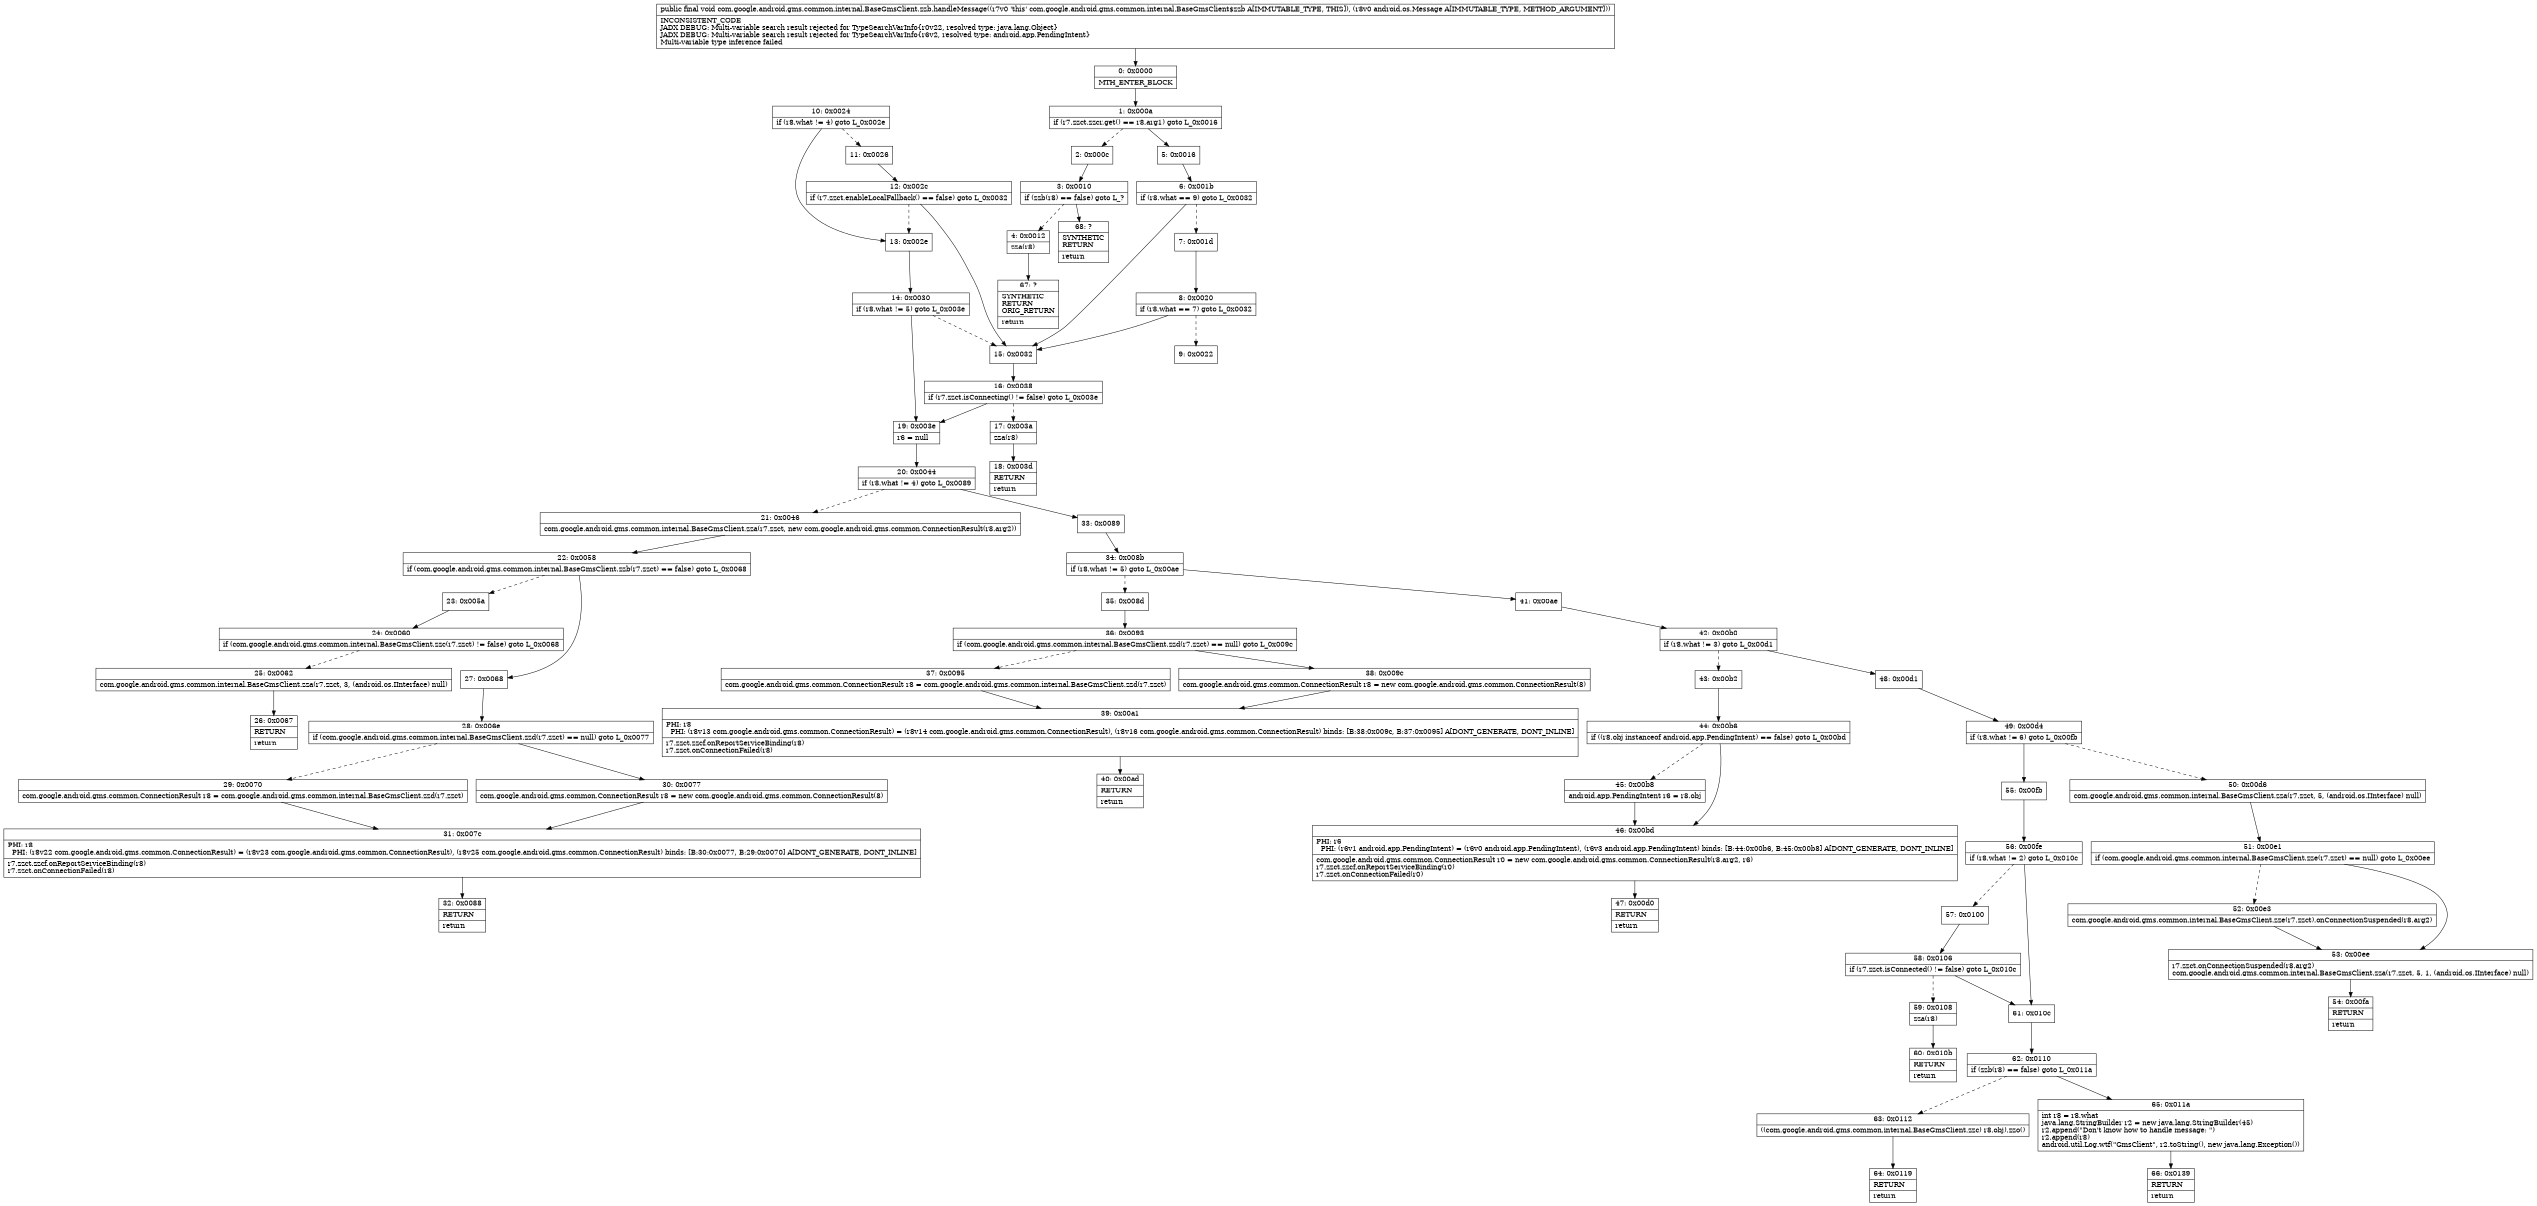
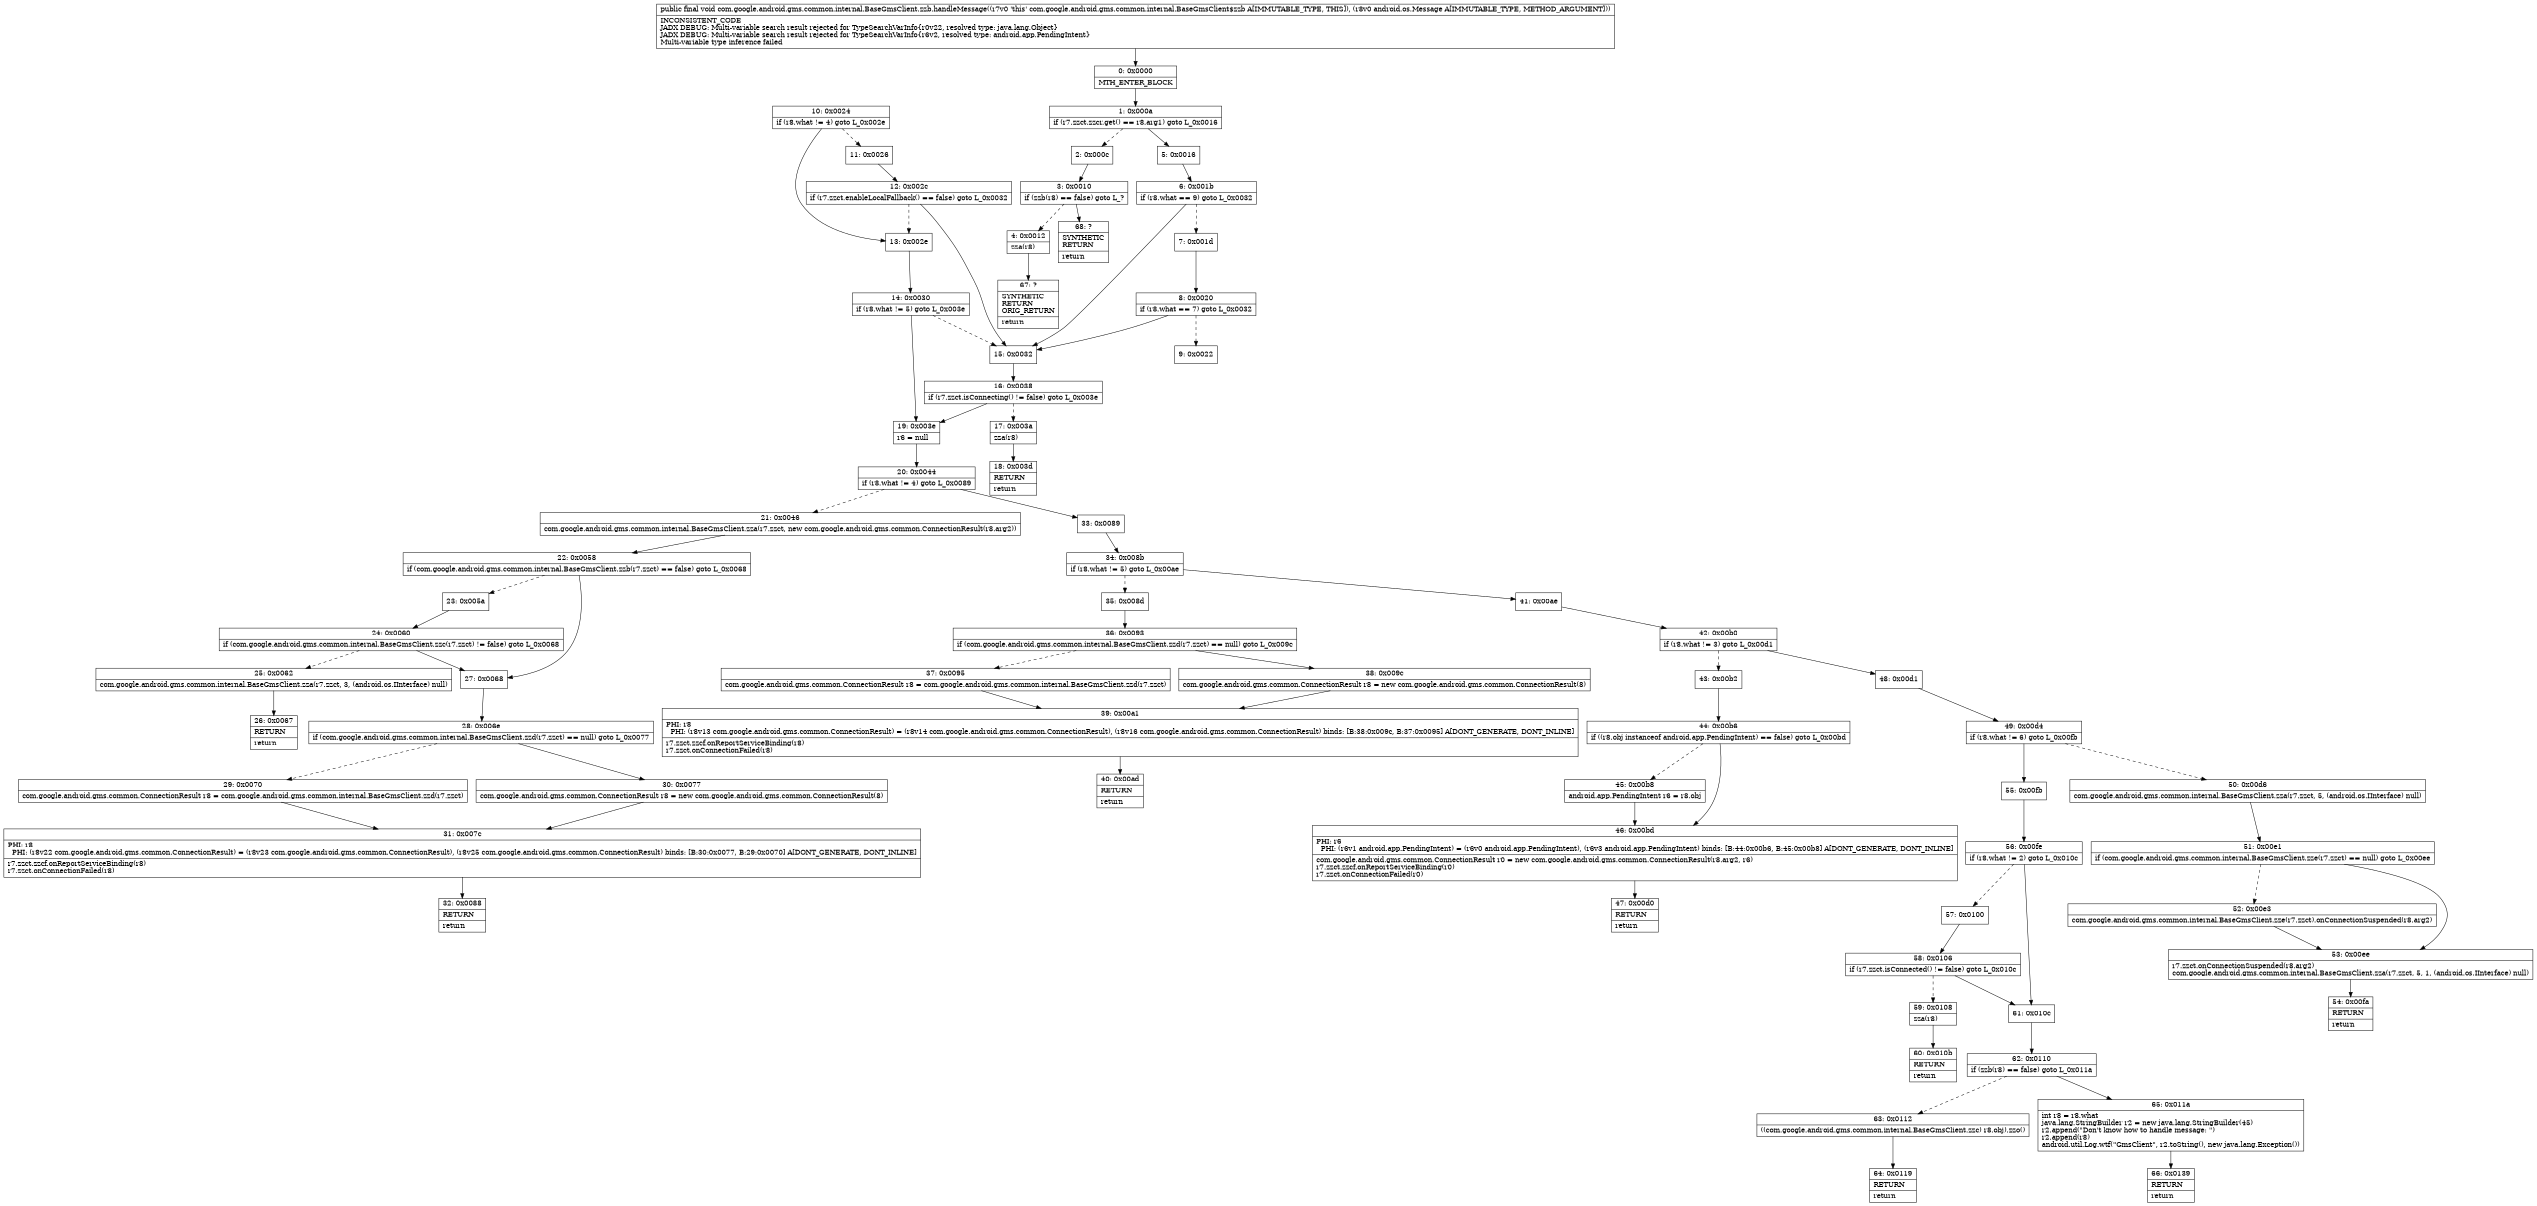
none -> (438, 660)
